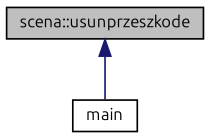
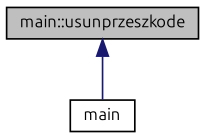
(105, 23) -> (103, 23)
